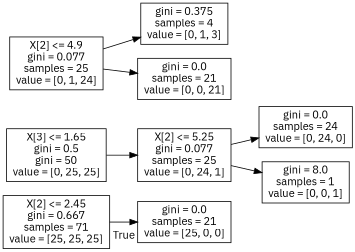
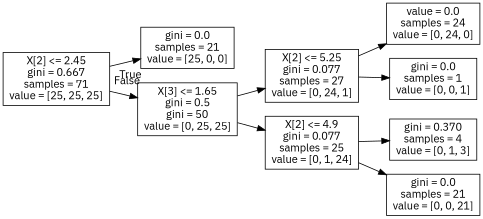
(184, 24) -> (433, 140)
none -> (120, 94)
none -> (248, 125)
(306, 127) -> (433, 24)
(184, 155) -> (312, 76)
(306, 182) -> (433, 79)
